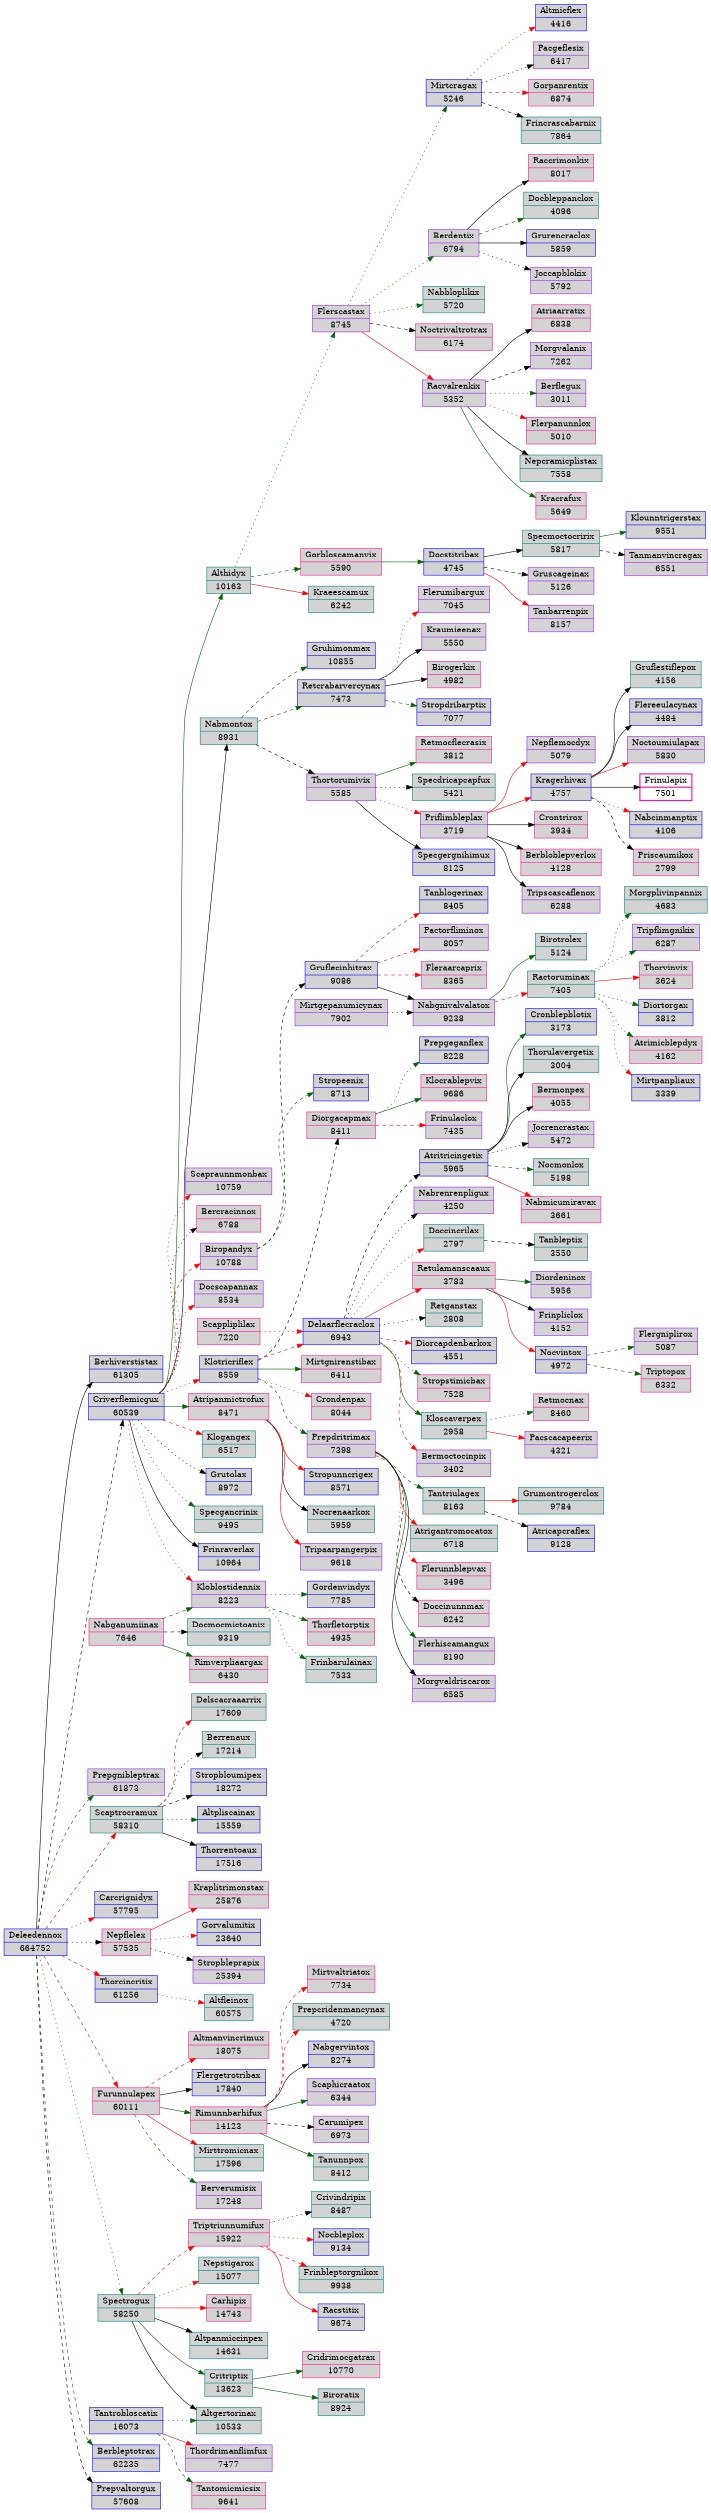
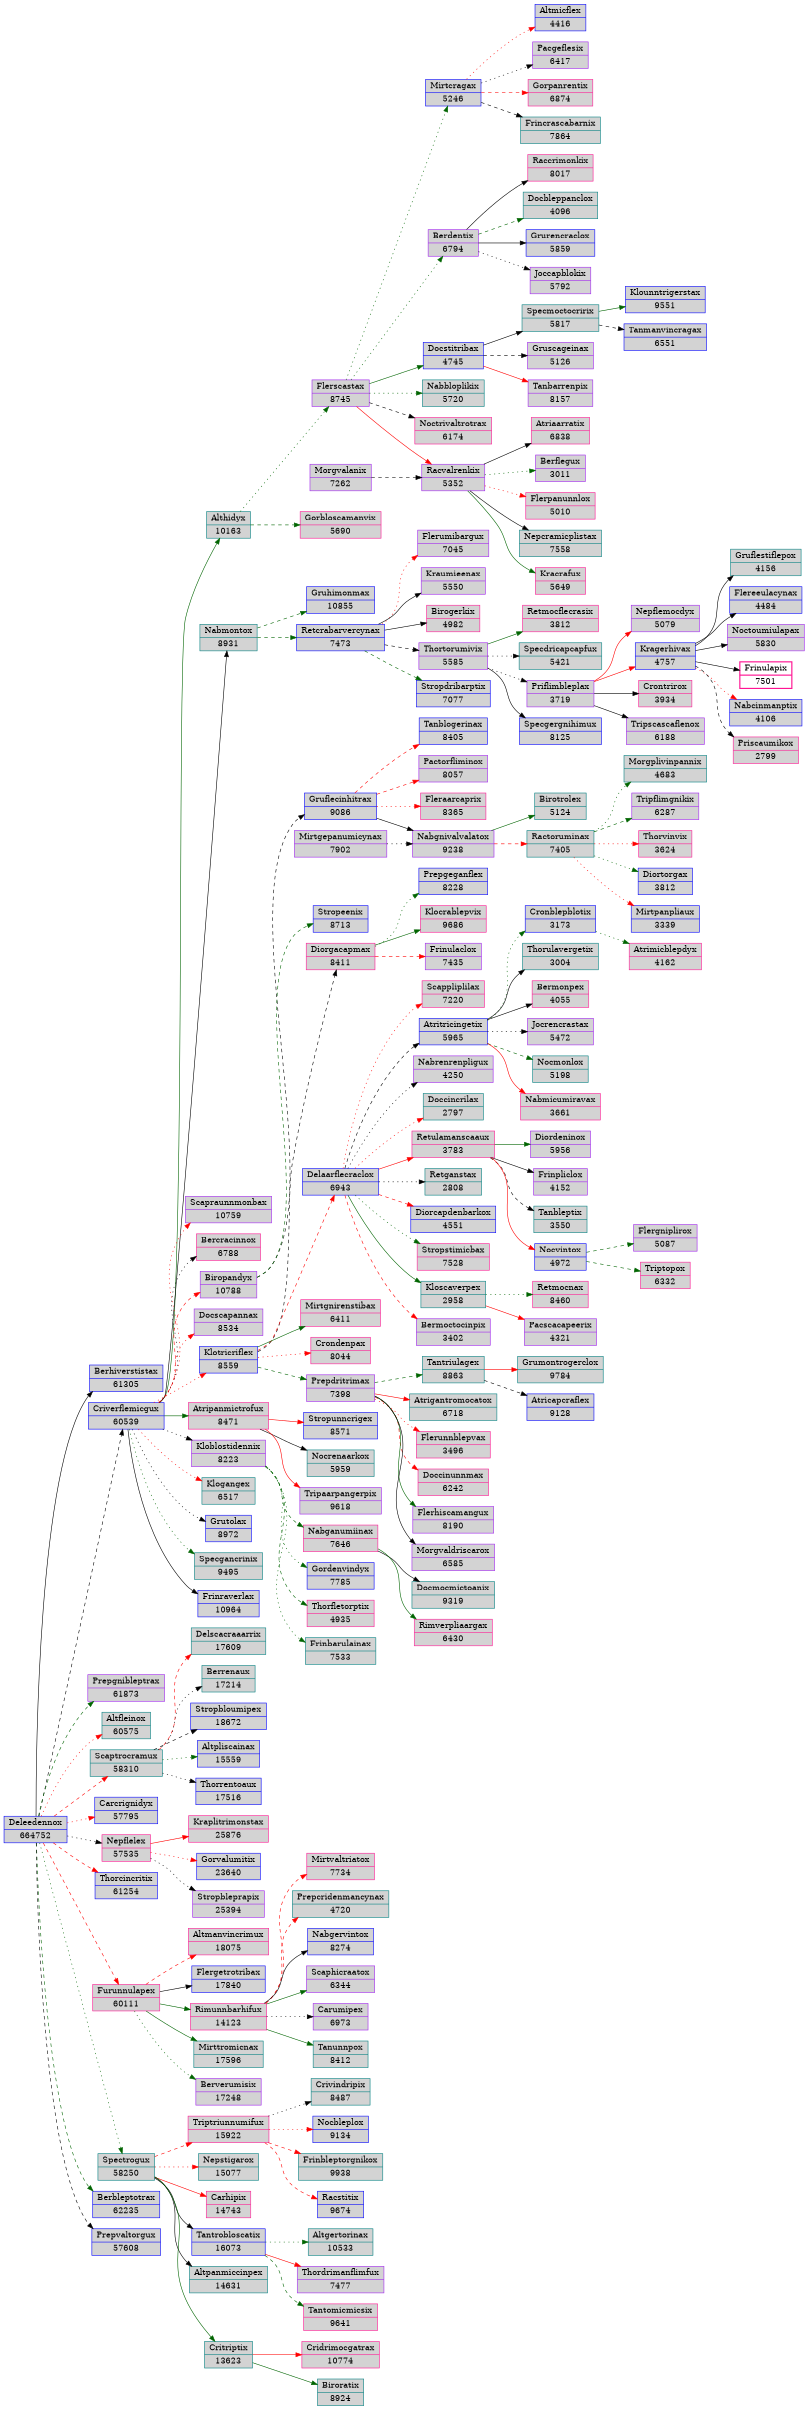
(505, 375) -> (394, 478)
(400, 562) -> (393, 376)
(666, 562) -> (665, 337)
(341, 568) -> (341, 531)
(341, 599) -> none
(282, 758) -> (399, 647)
(607, 771) -> (708, 648)
(395, 805) -> (505, 674)
(561, 862) -> none
(561, 906) -> (665, 738)
(611, 962) -> (610, 826)
(396, 975) -> (396, 806)
(614, 980) -> (613, 844)
(617, 1023) -> (610, 937)
(507, 1087) -> (507, 979)
(506, 1242) -> (512, 1193)
(279, 1331) -> (367, 1081)
(180, 1426) -> (165, 1456)
(146, 1503) -> (175, 1434)
(454, 1507) -> (453, 1376)
(401, 1522) -> (399, 1429)
(175, 1614) -> (282, 1495)
(173, 1632) -> (399, 1566)
(229, 1789) -> (229, 1723)
(176, 1838) -> (176, 1777)
(126, 1995) -> (126, 1892)
(178, 1998) -> (64, 1773)
(287, 2125) -> (287, 2017)
(169, 2129) -> (169, 2025)
(159, 2150) -> (159, 2046)
(284, 2282) -> (284, 2173)
(156, 2368) -> (174, 2200)
(341, 2371) -> (341, 2361)
(275, 2376) -> (274, 2355)
